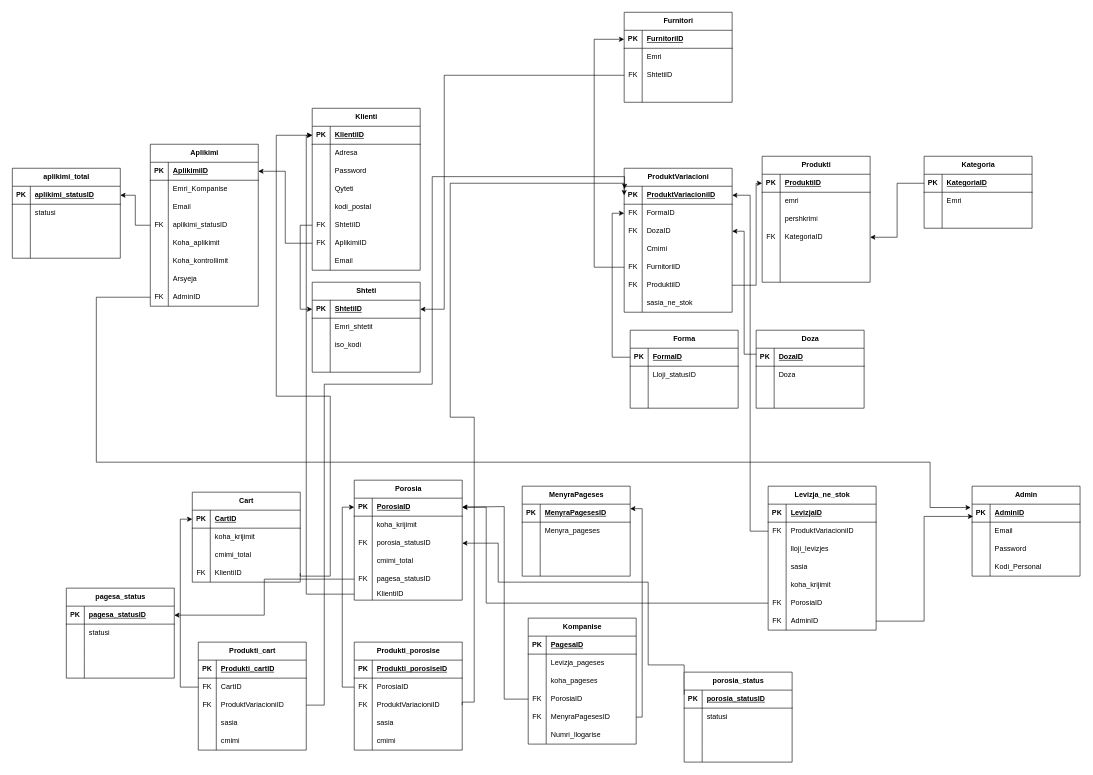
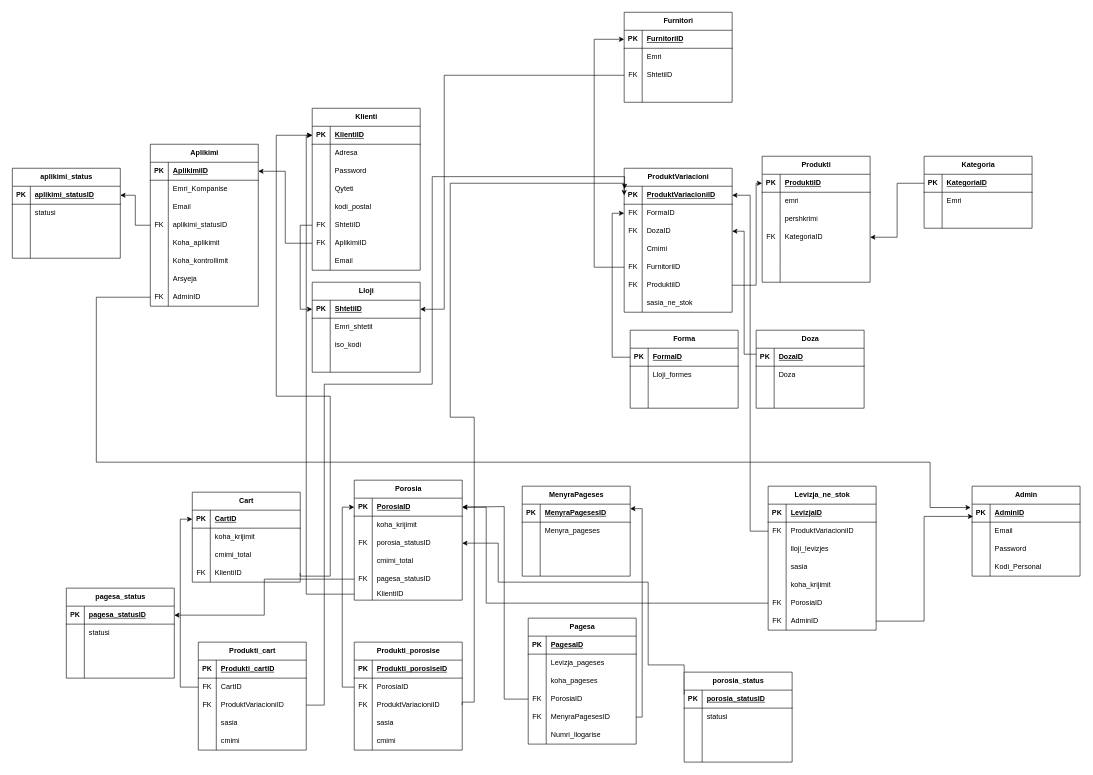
(67, 177) -> (67, 177)
(367, 291) -> (367, 291)
(679, 375) -> (675, 375)
(583, 627) -> (583, 627)
